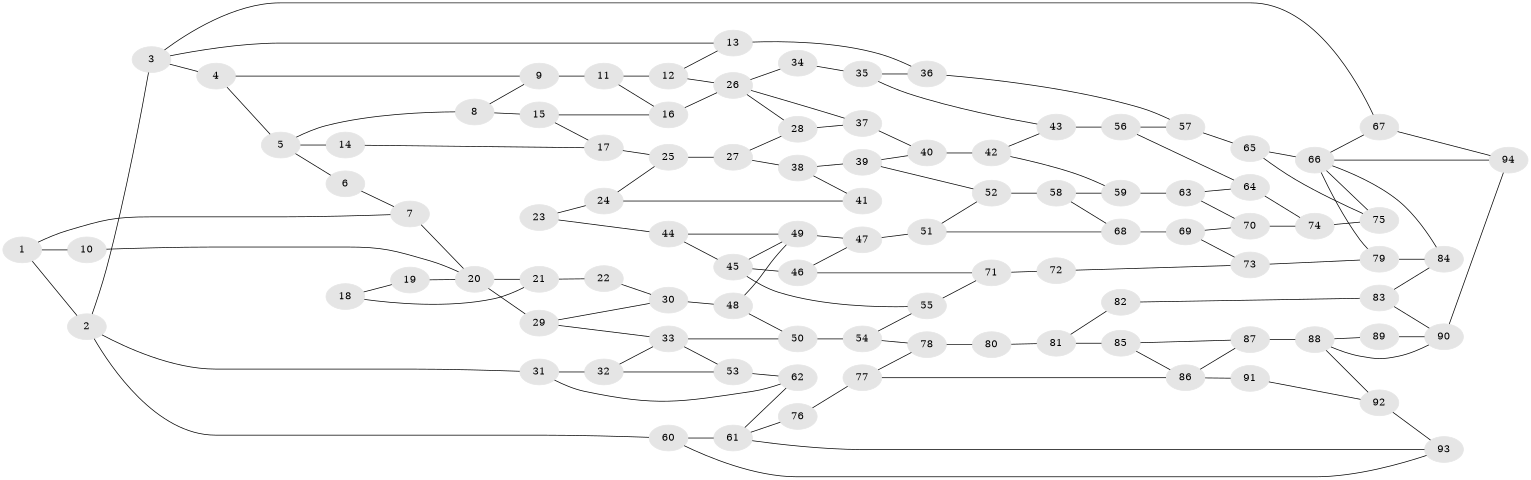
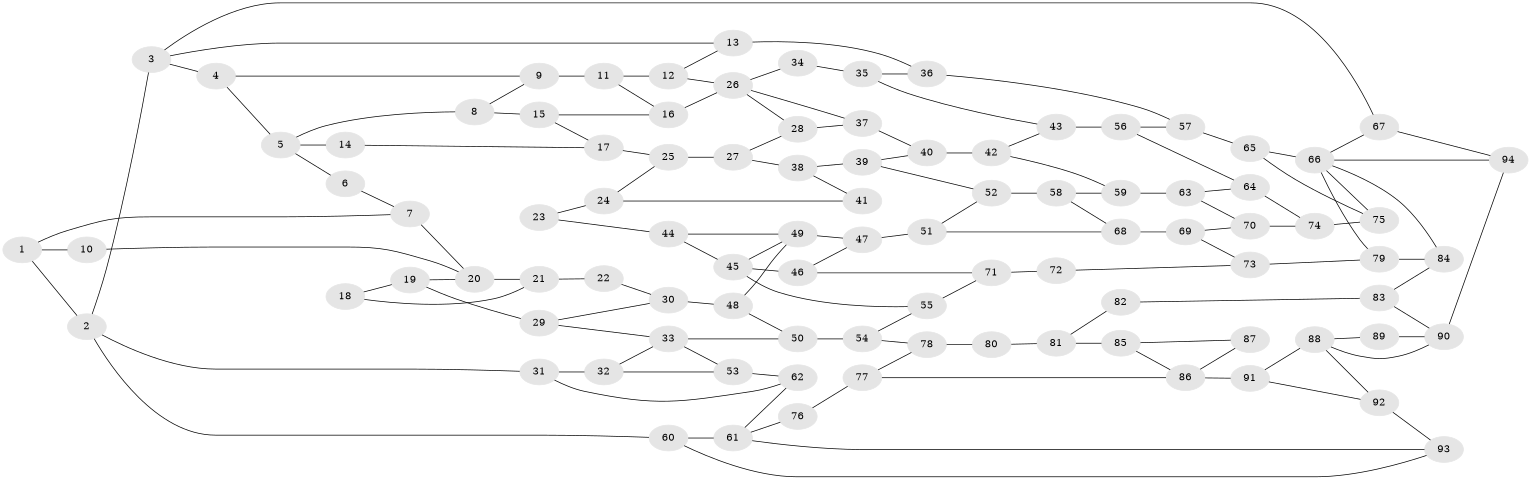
(507, 301) -> (478, 306)
(1283, 340) -> (1282, 359)
